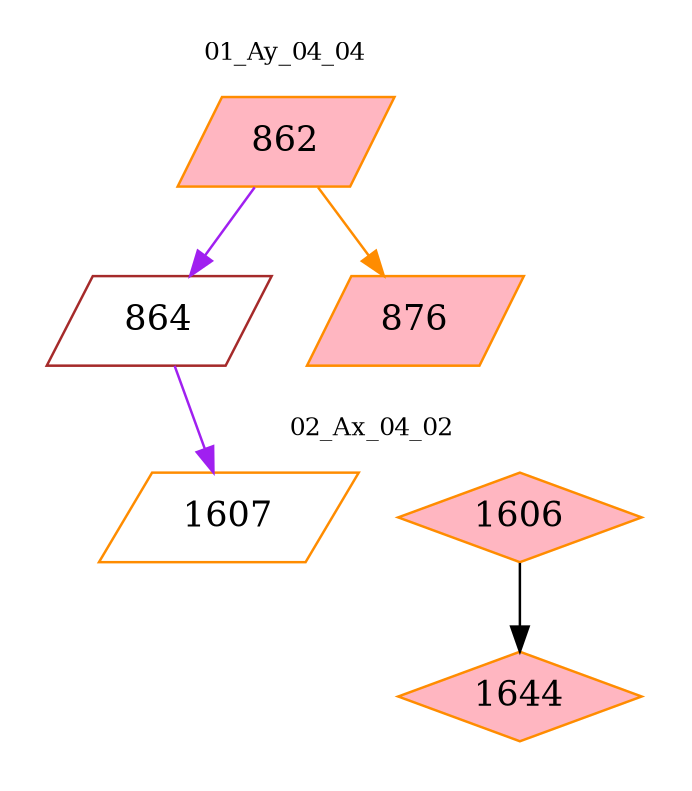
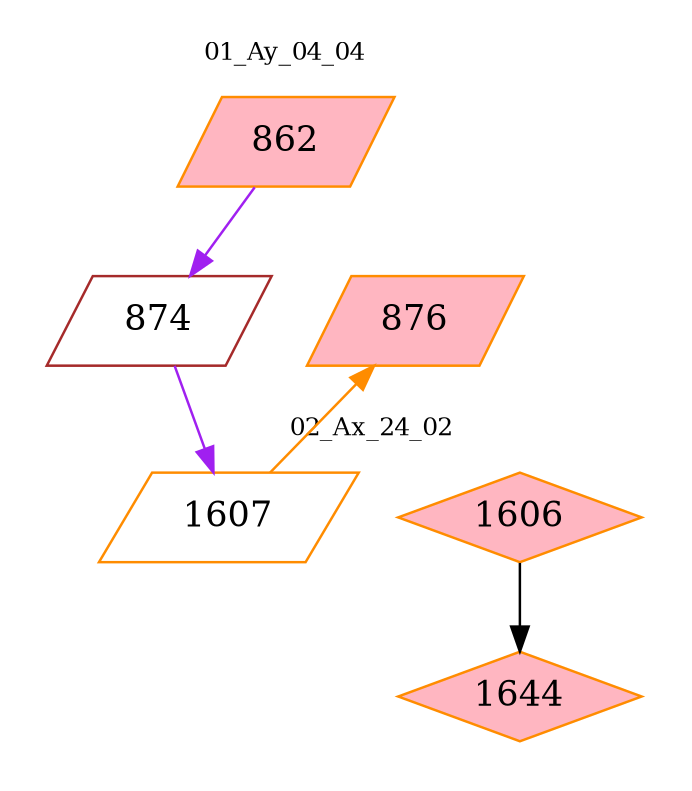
(343, 222) -> (313, 428)
(159, 321) -> (159, 321)
(372, 429) -> (372, 429)
